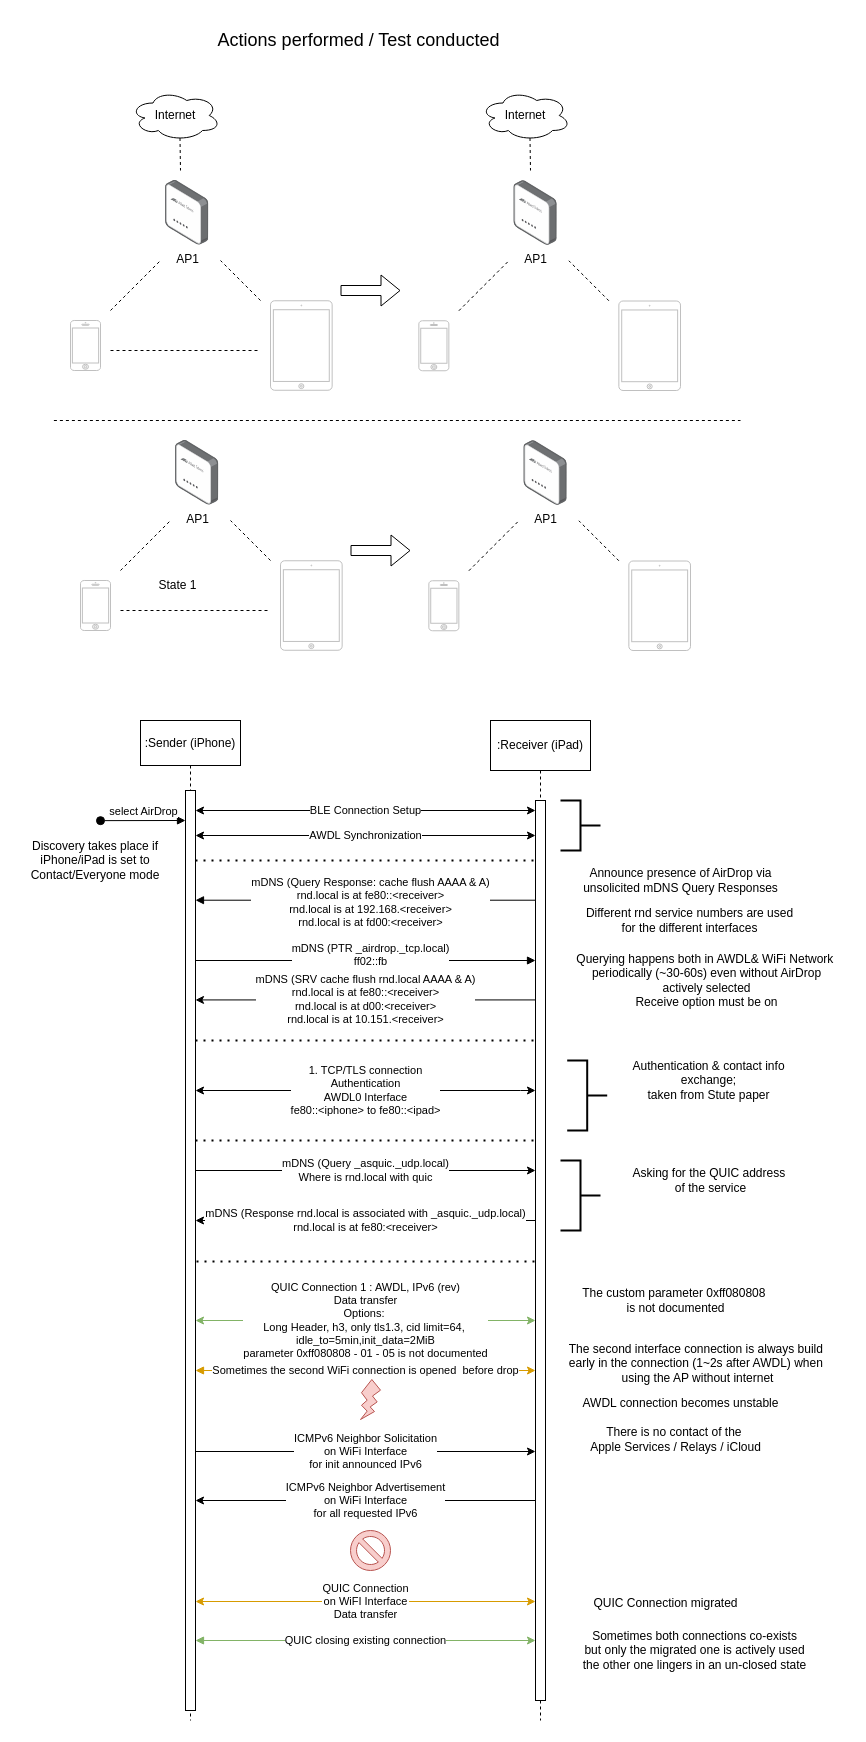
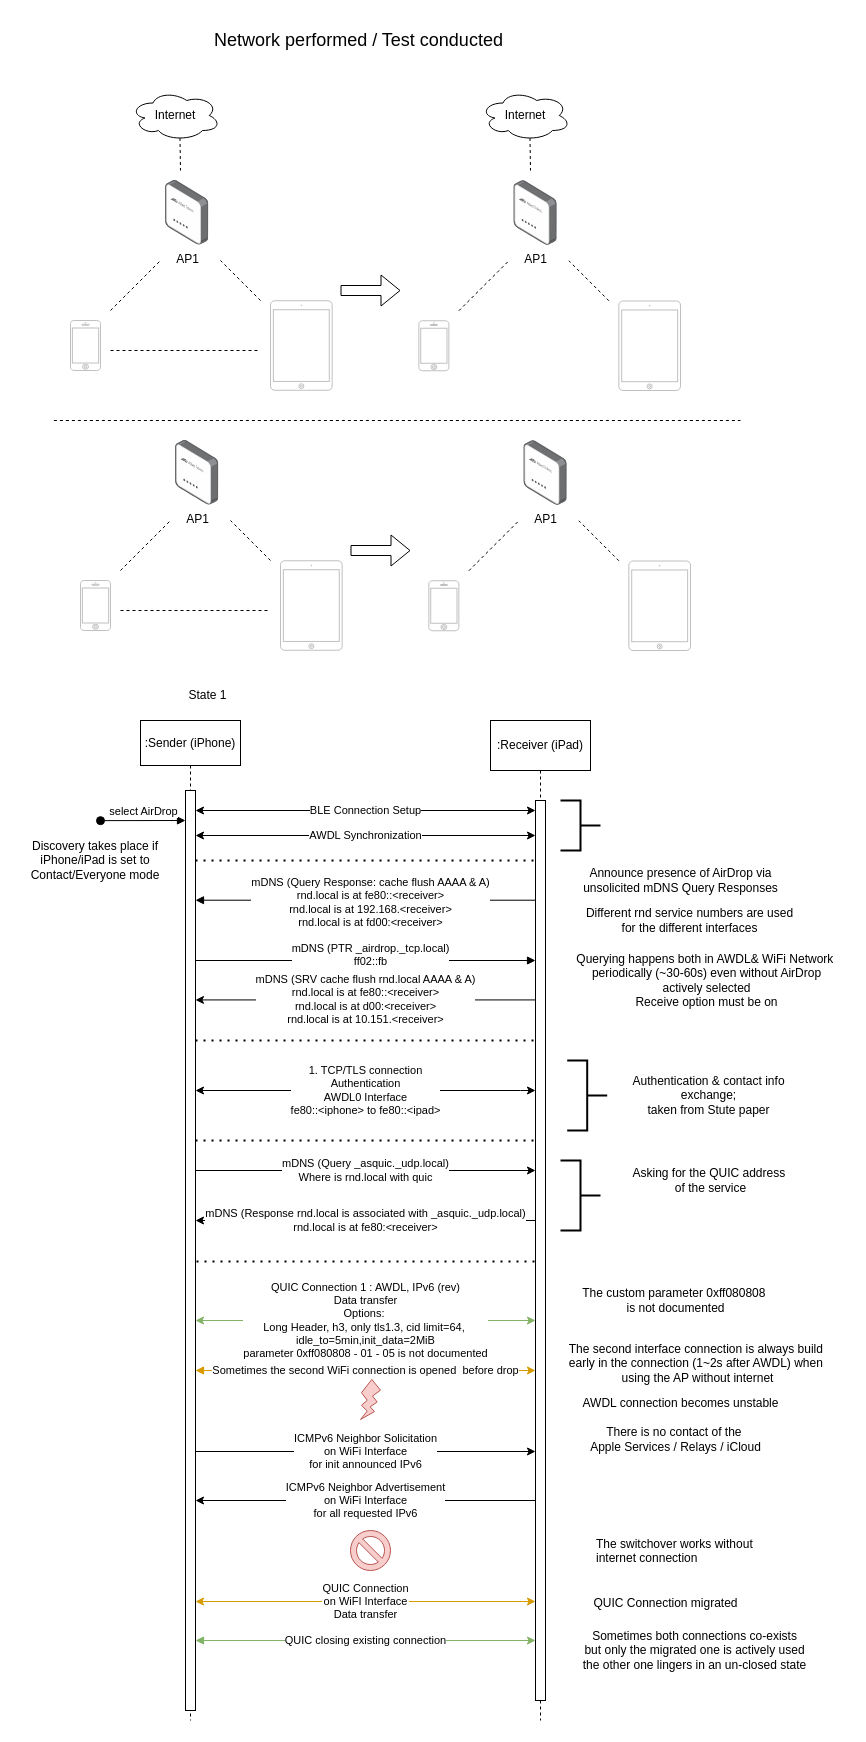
(359, 41) -> (359, 41)
(177, 586) -> (207, 696)
(709, 1081) -> (709, 1096)
none -> (680, 1551)
